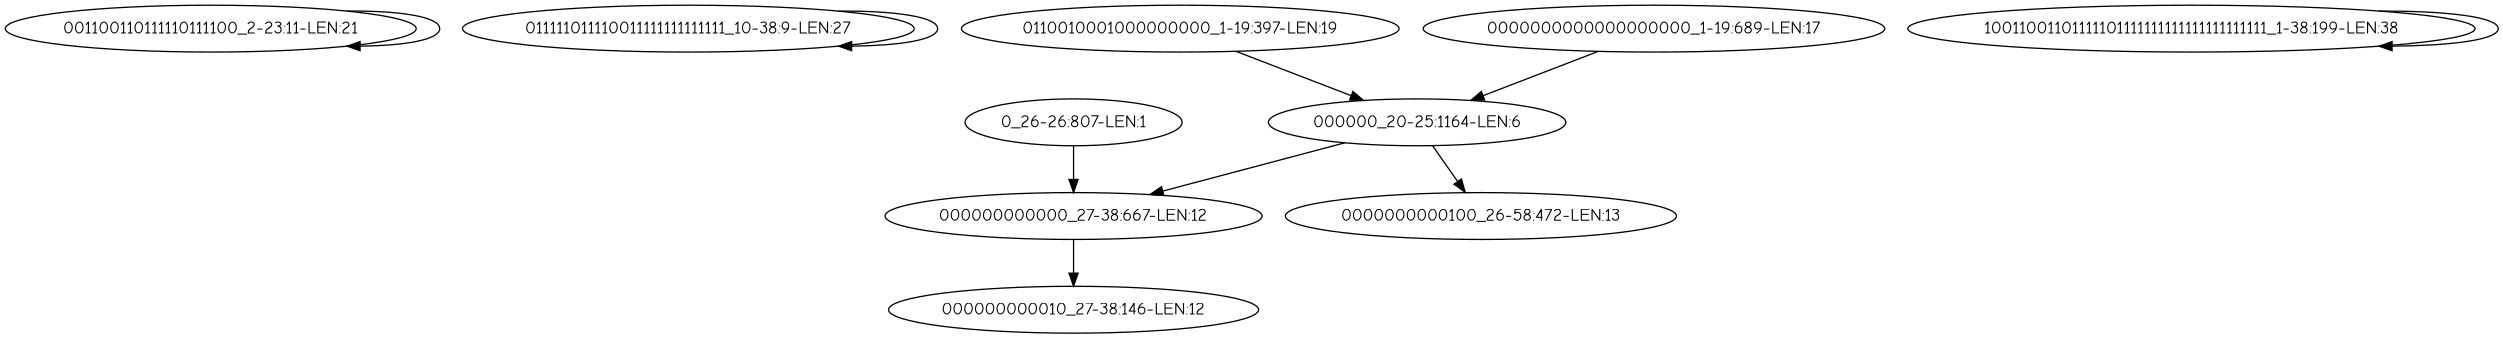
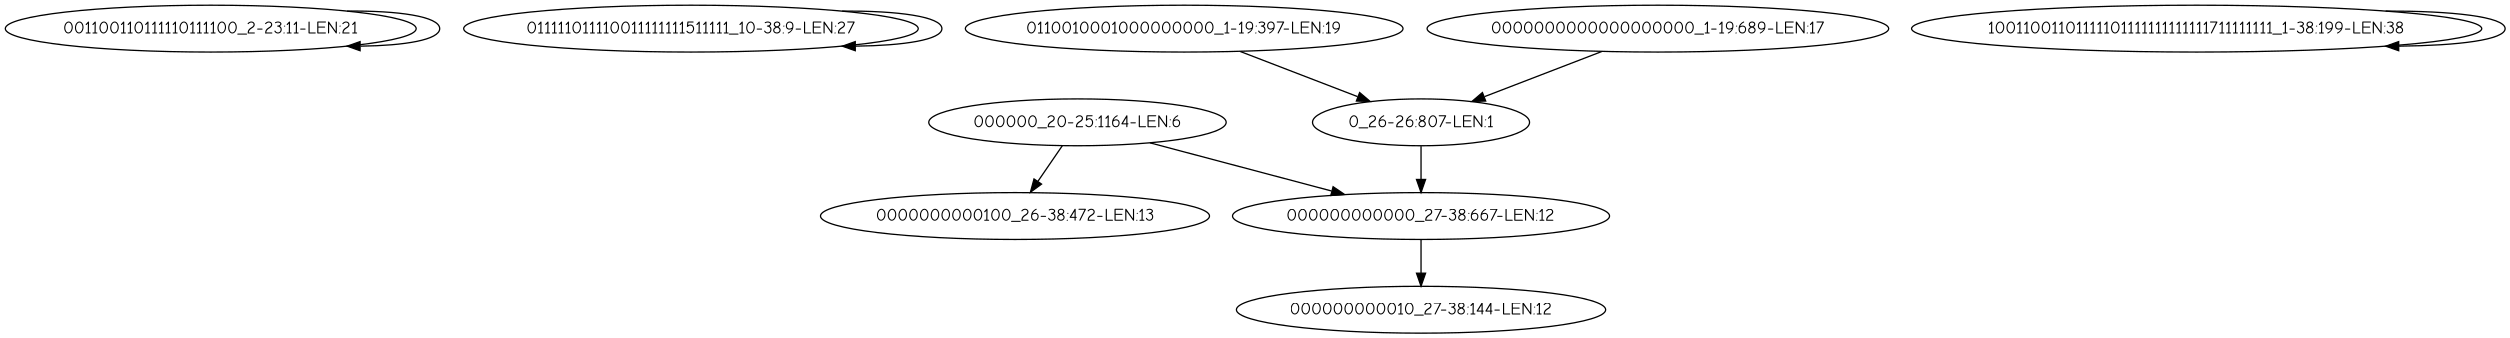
(688, 29) -> (691, 29)
(2191, 29) -> (2197, 29)
(1294, 74) -> (1299, 74)
(1541, 74) -> (1543, 74)
(1481, 216) -> (1015, 216)
(1074, 310) -> (1421, 310)
